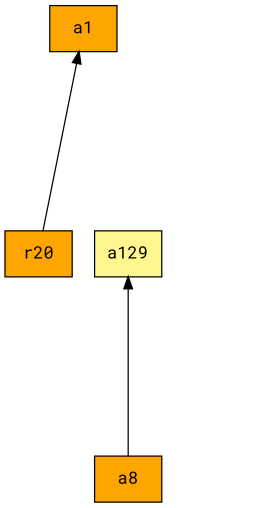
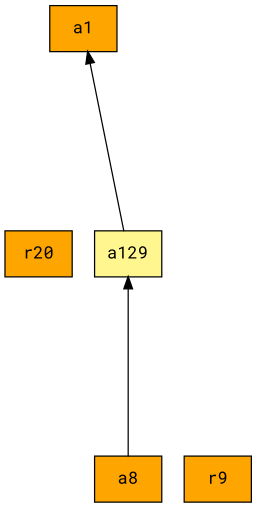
(60, 148) -> (107, 148)
none -> (218, 479)
